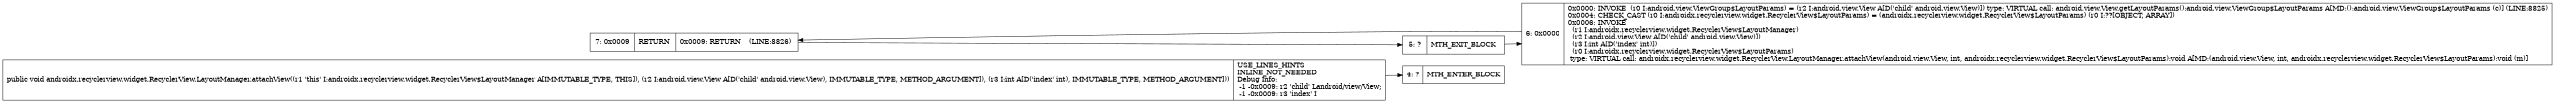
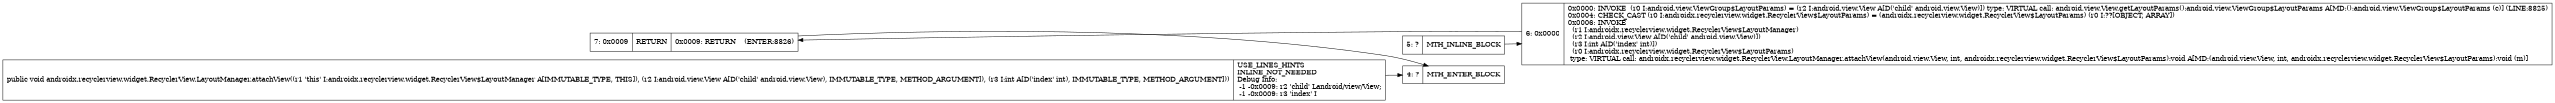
(736, 42) -> (735, 42)
(1098, 44) -> (1081, 32)
(1463, 45) -> (1464, 45)
